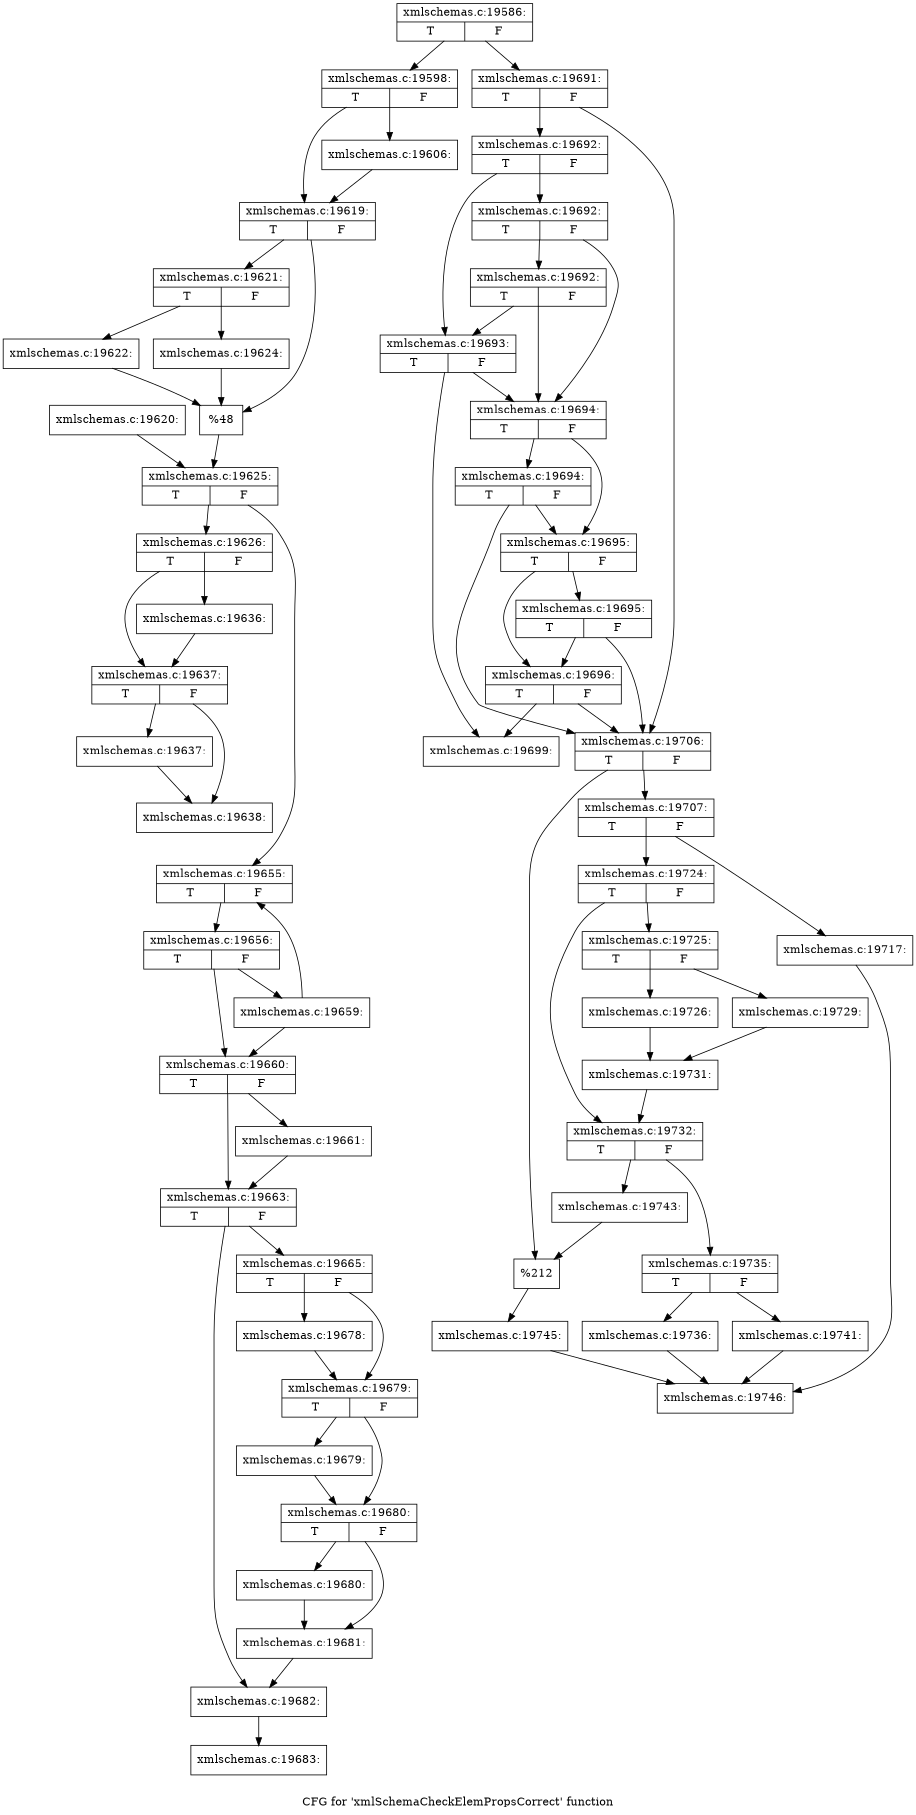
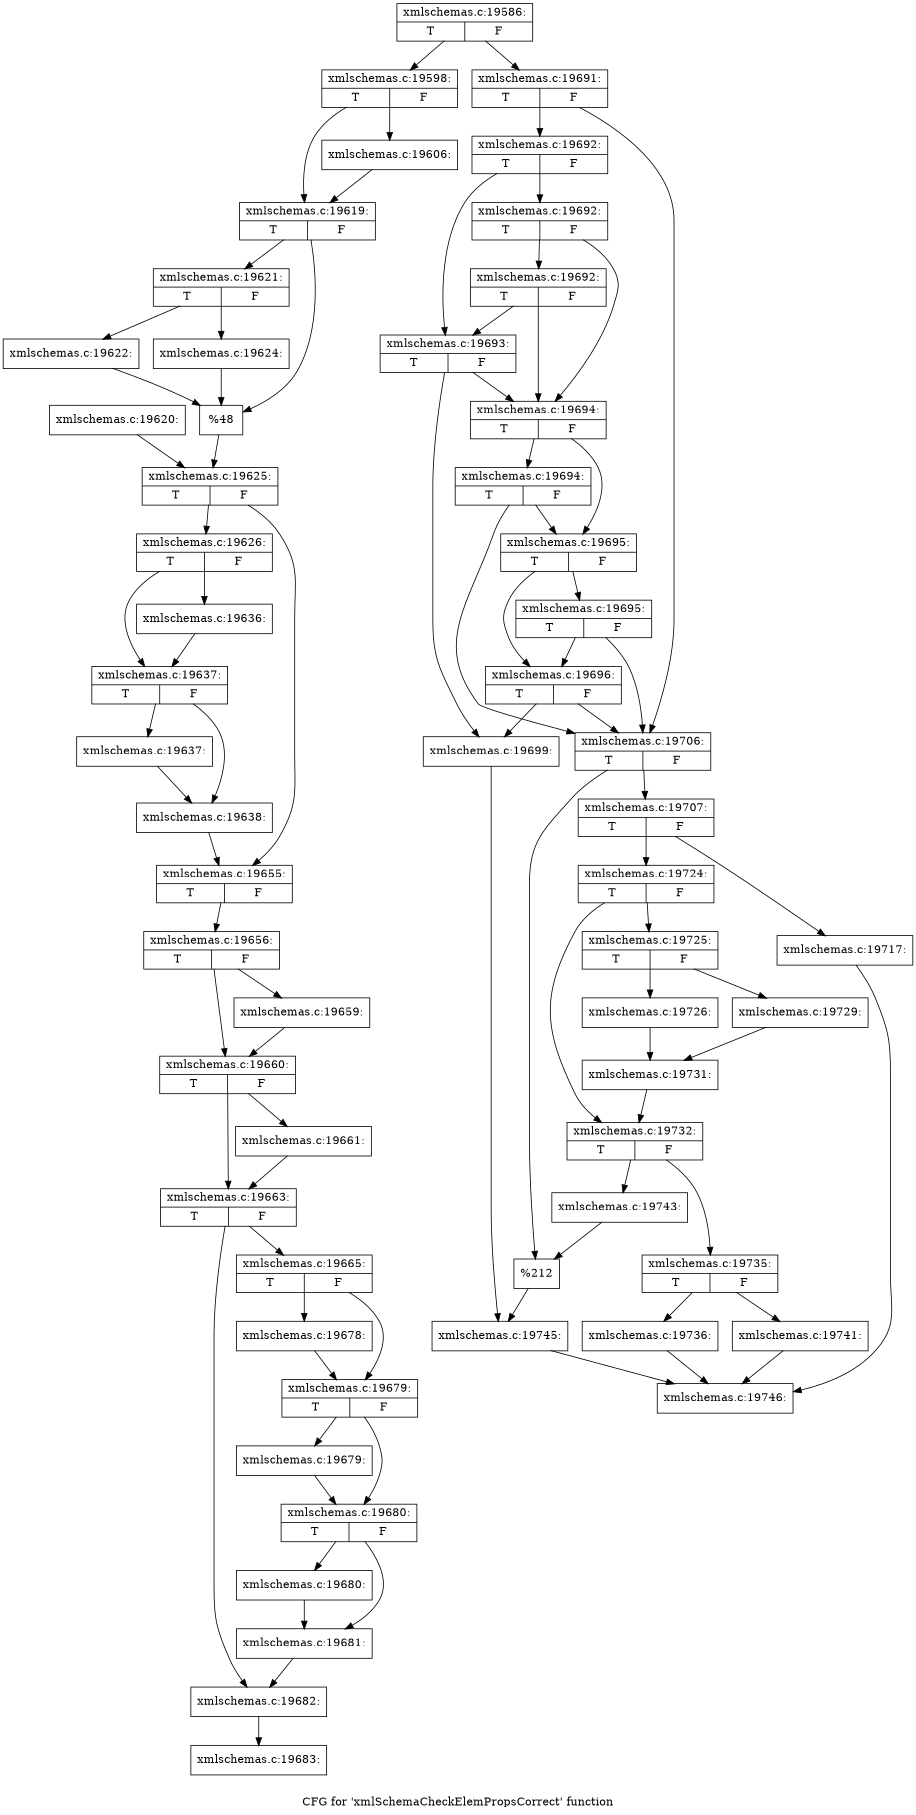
(294, 947) -> (213, 845)
none -> (491, 1040)
